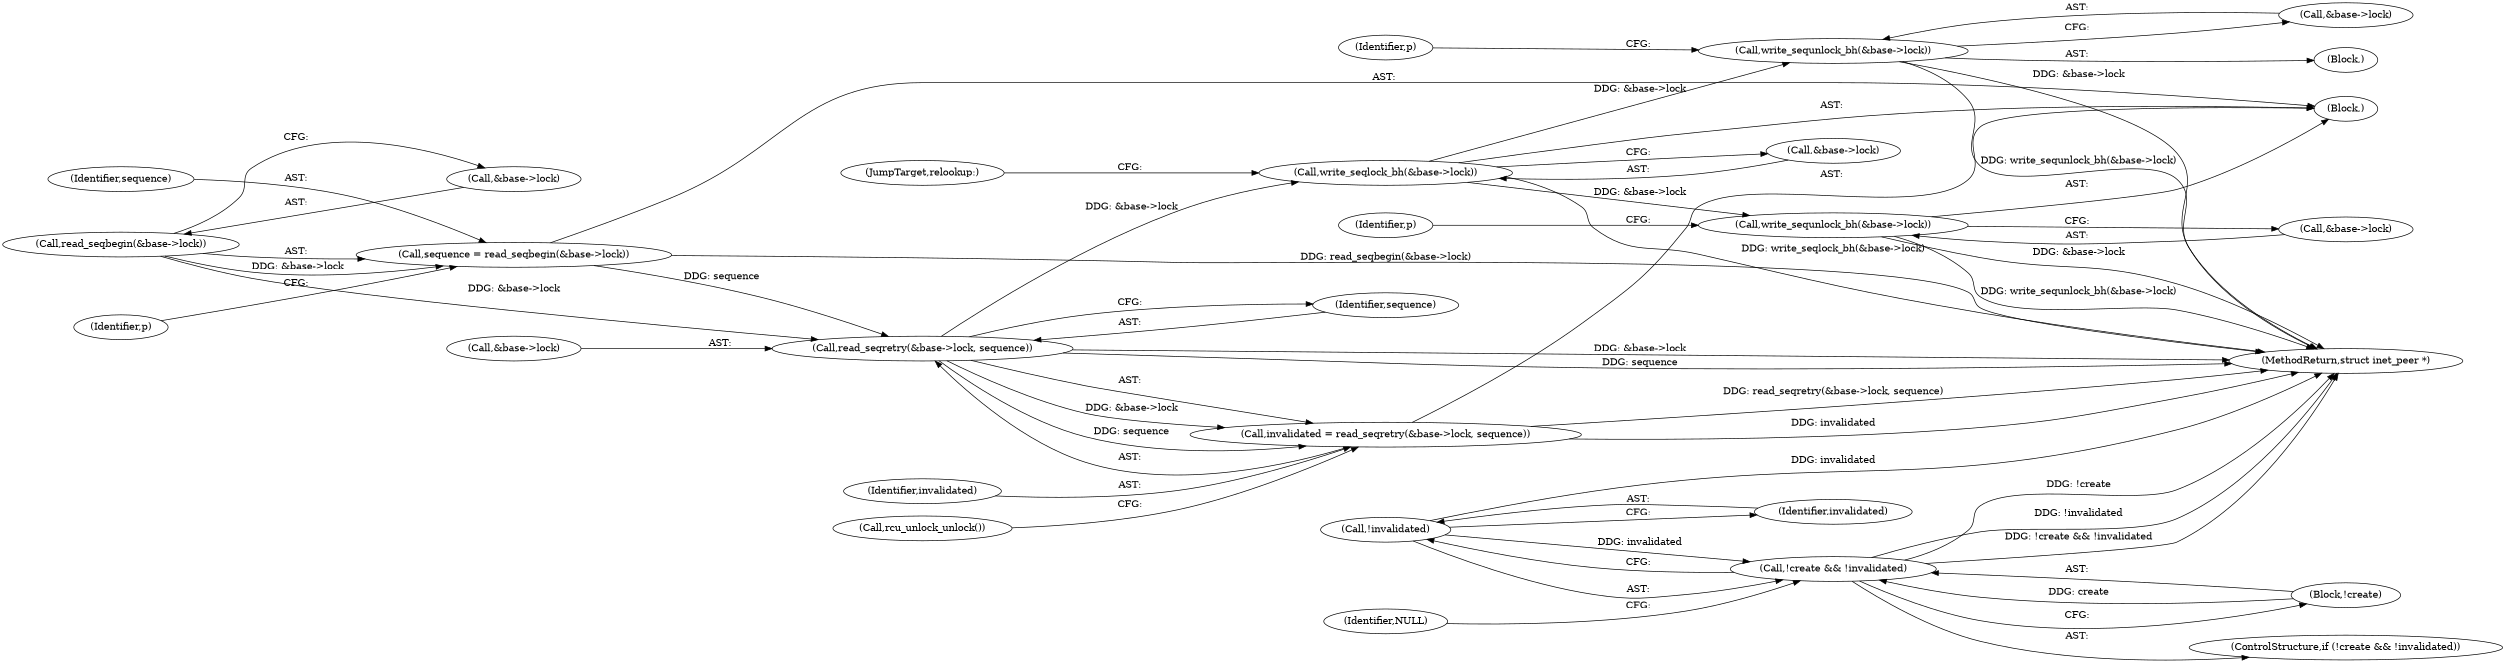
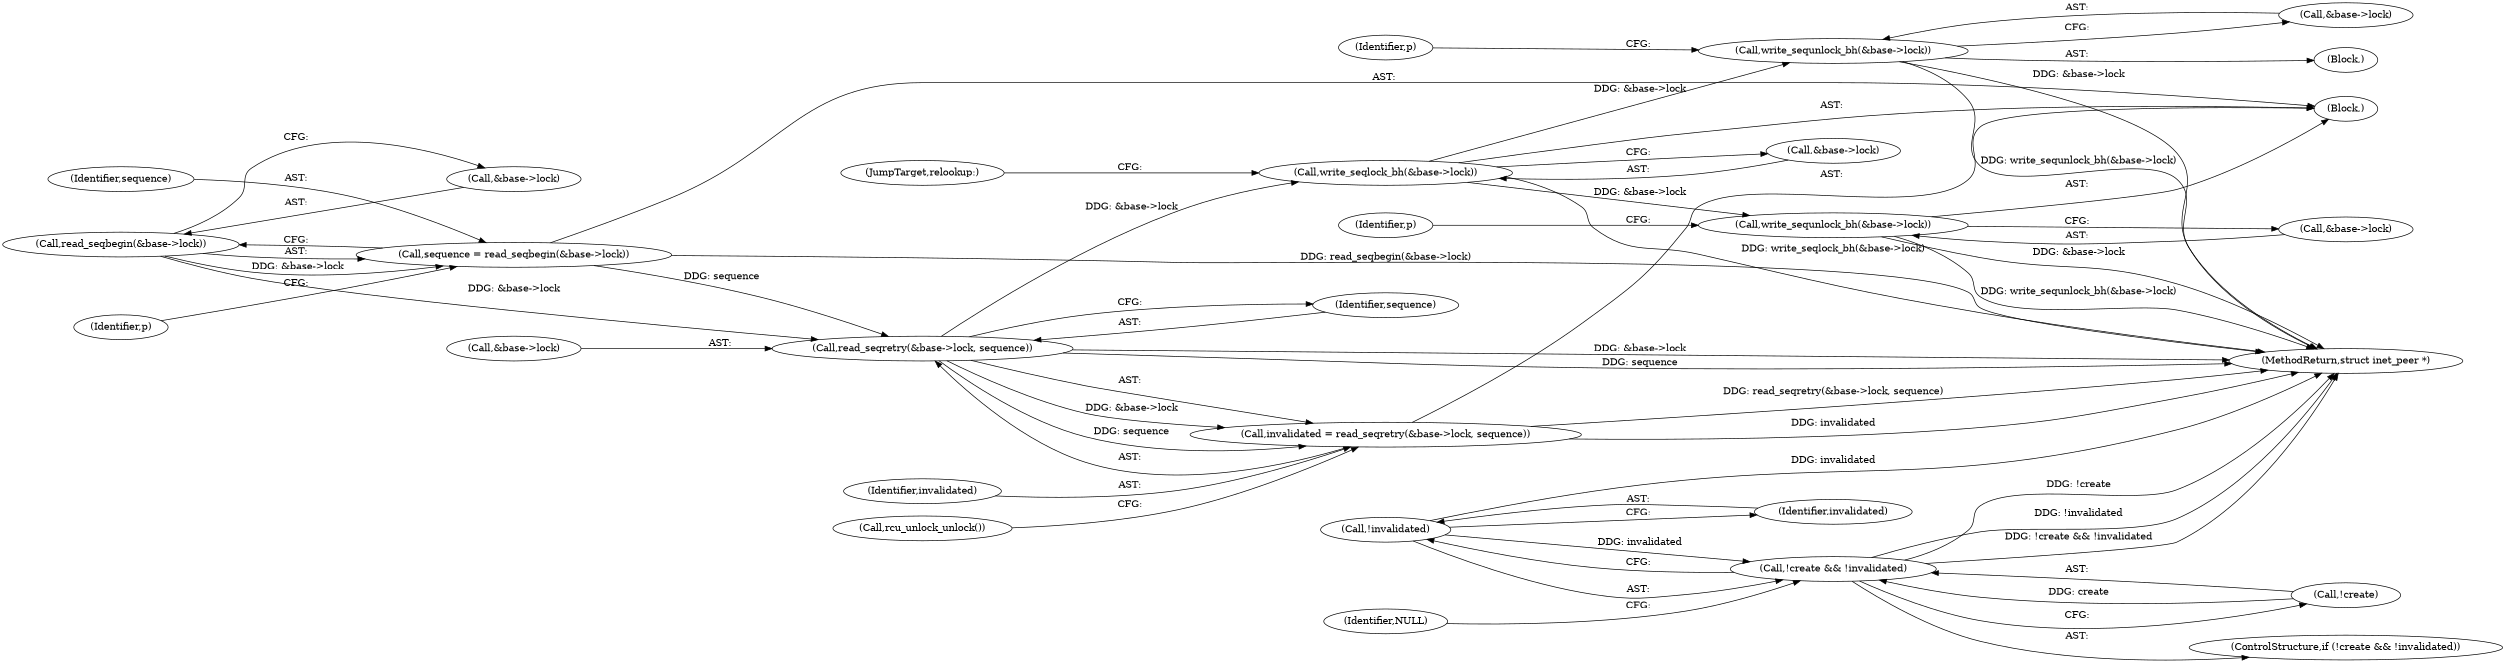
none -> (314, 246)
(2346, 595) -> (2346, 595)
